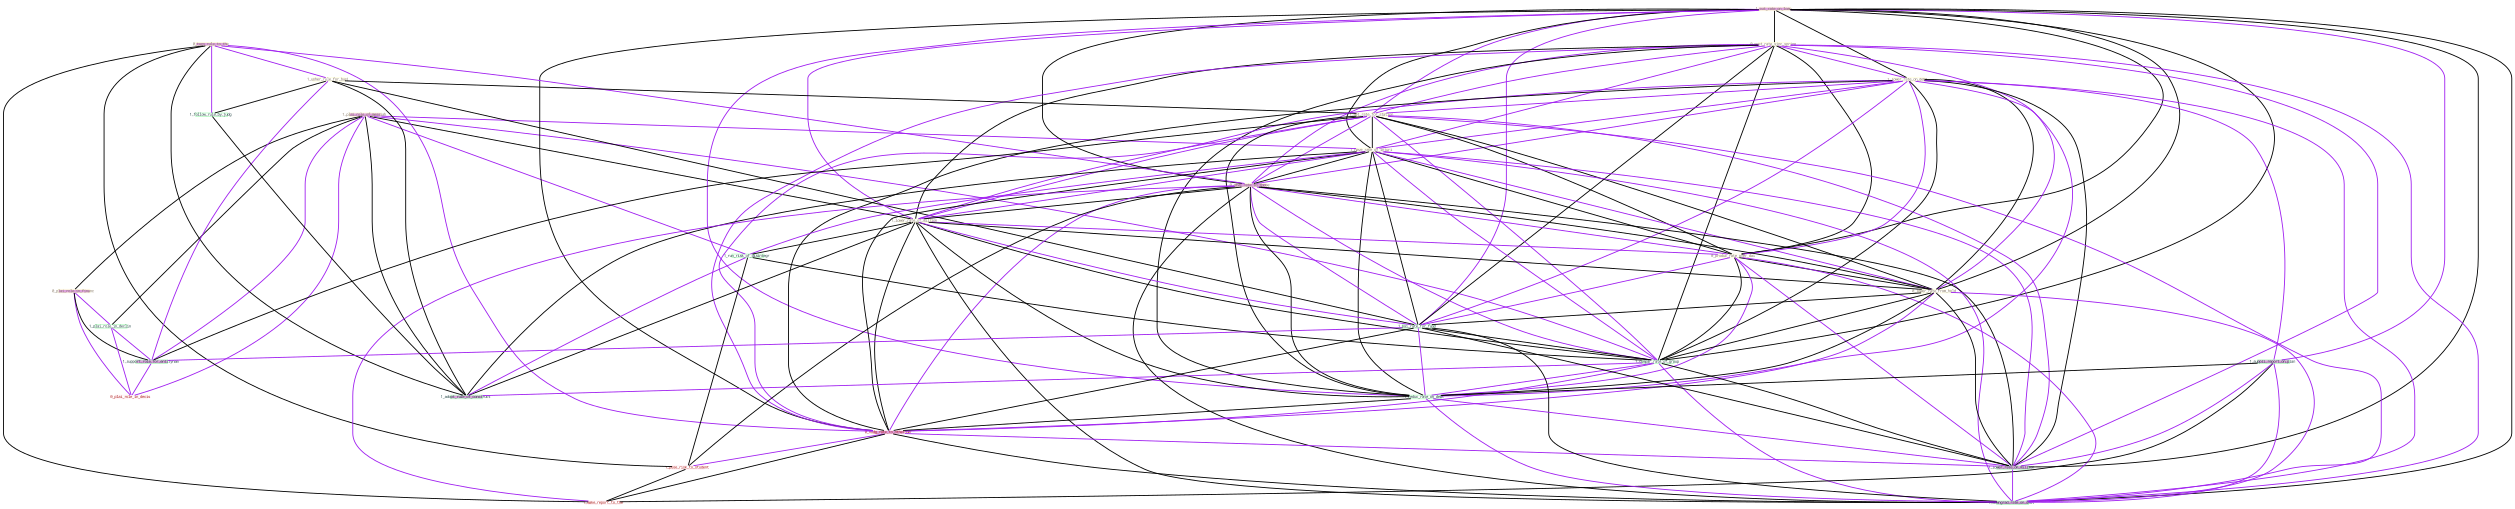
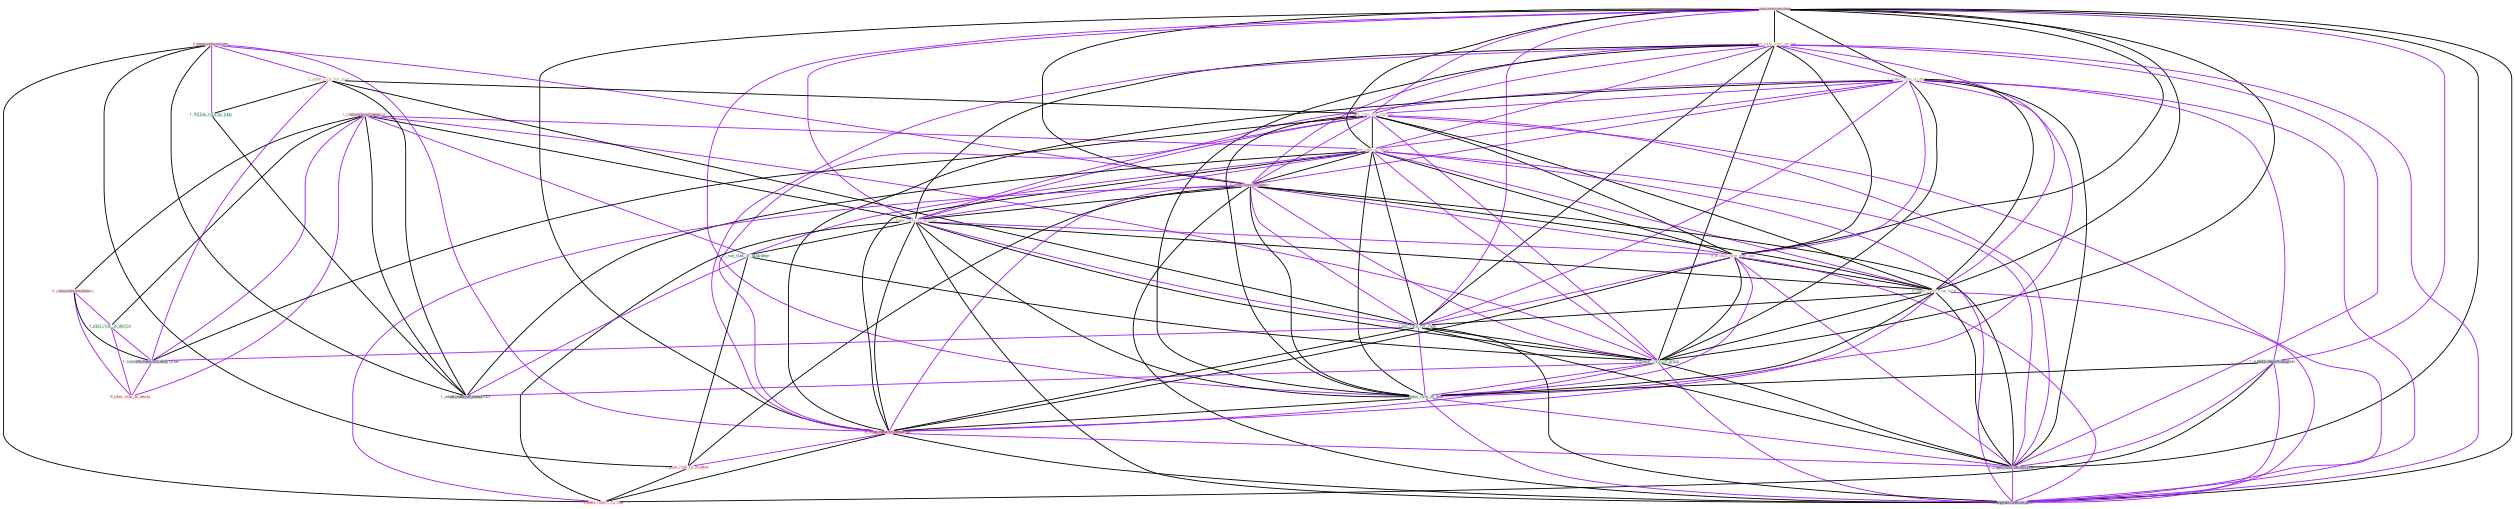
(329, 79) -> (329, 79)
(691, 309) -> (653, 293)
none -> (1315, 355)
